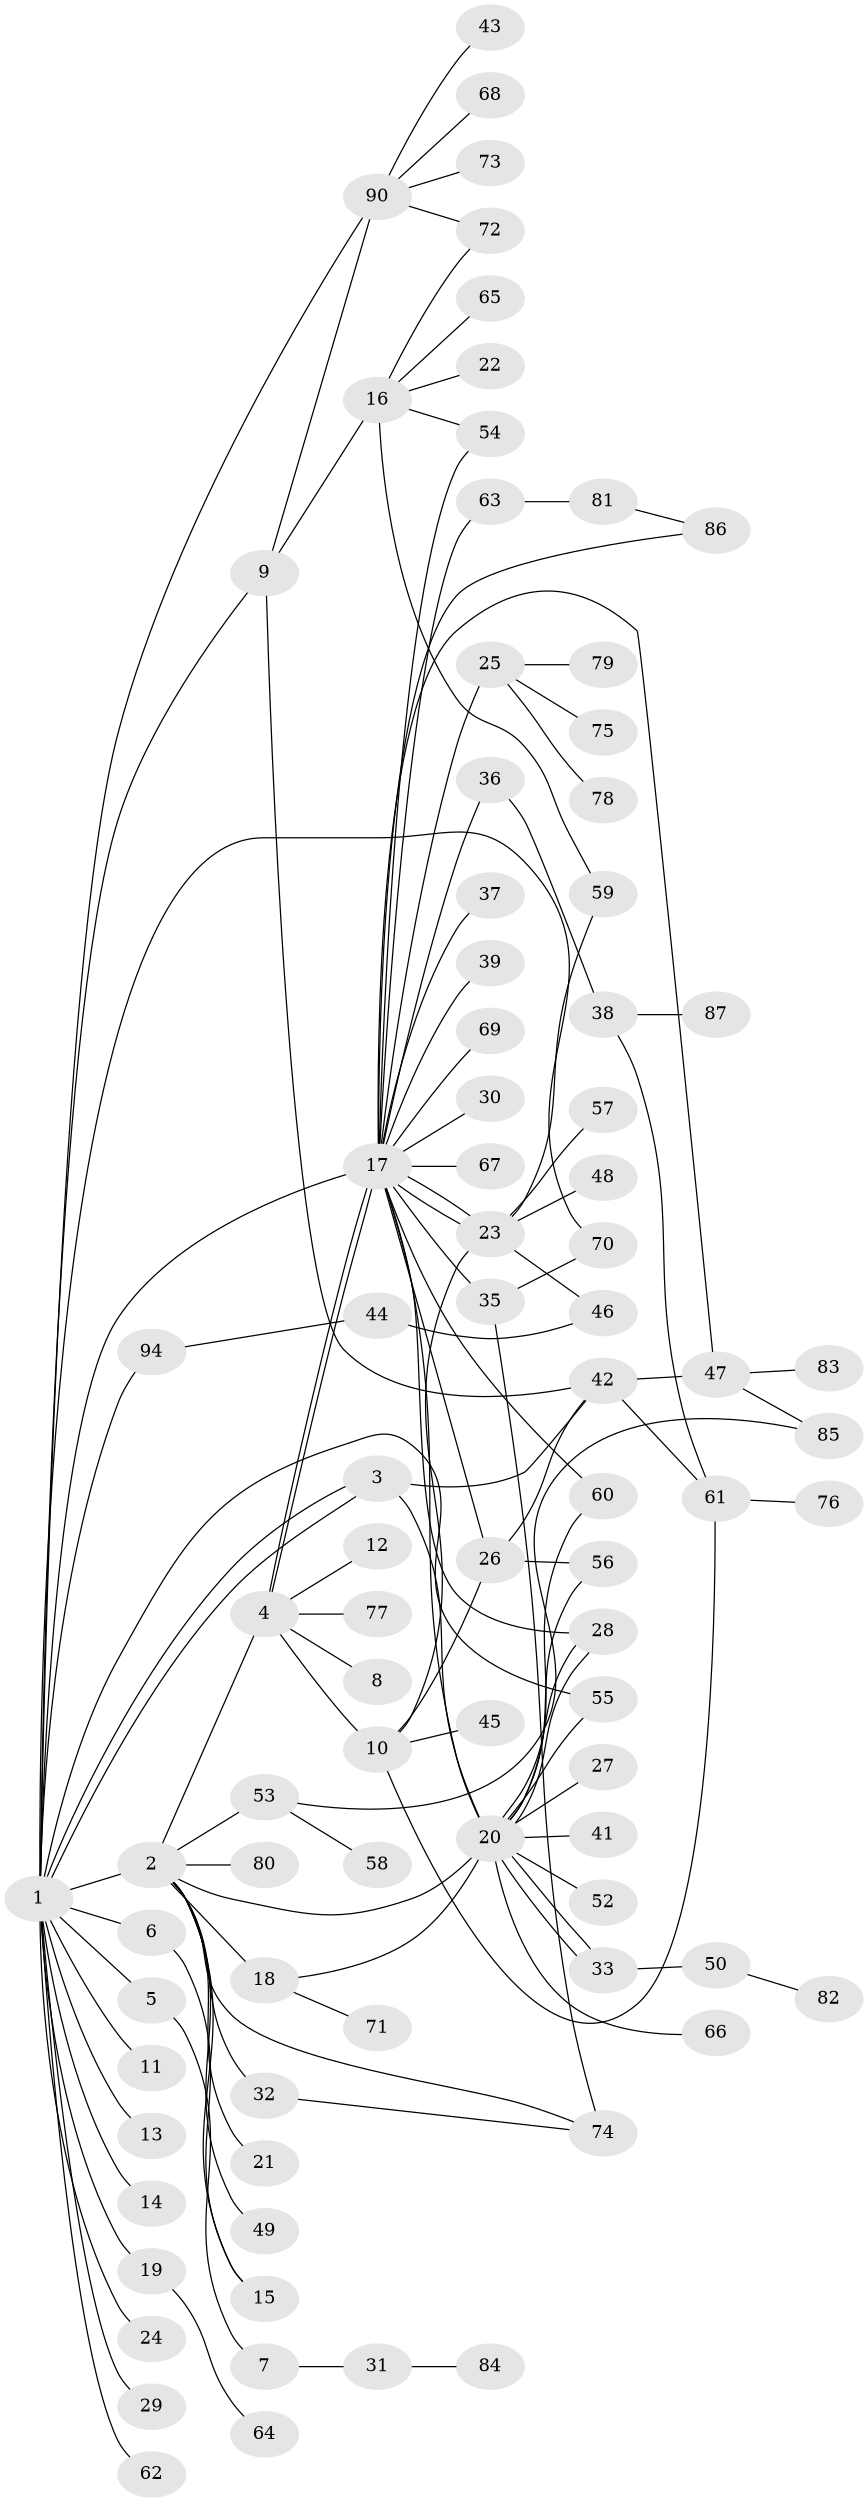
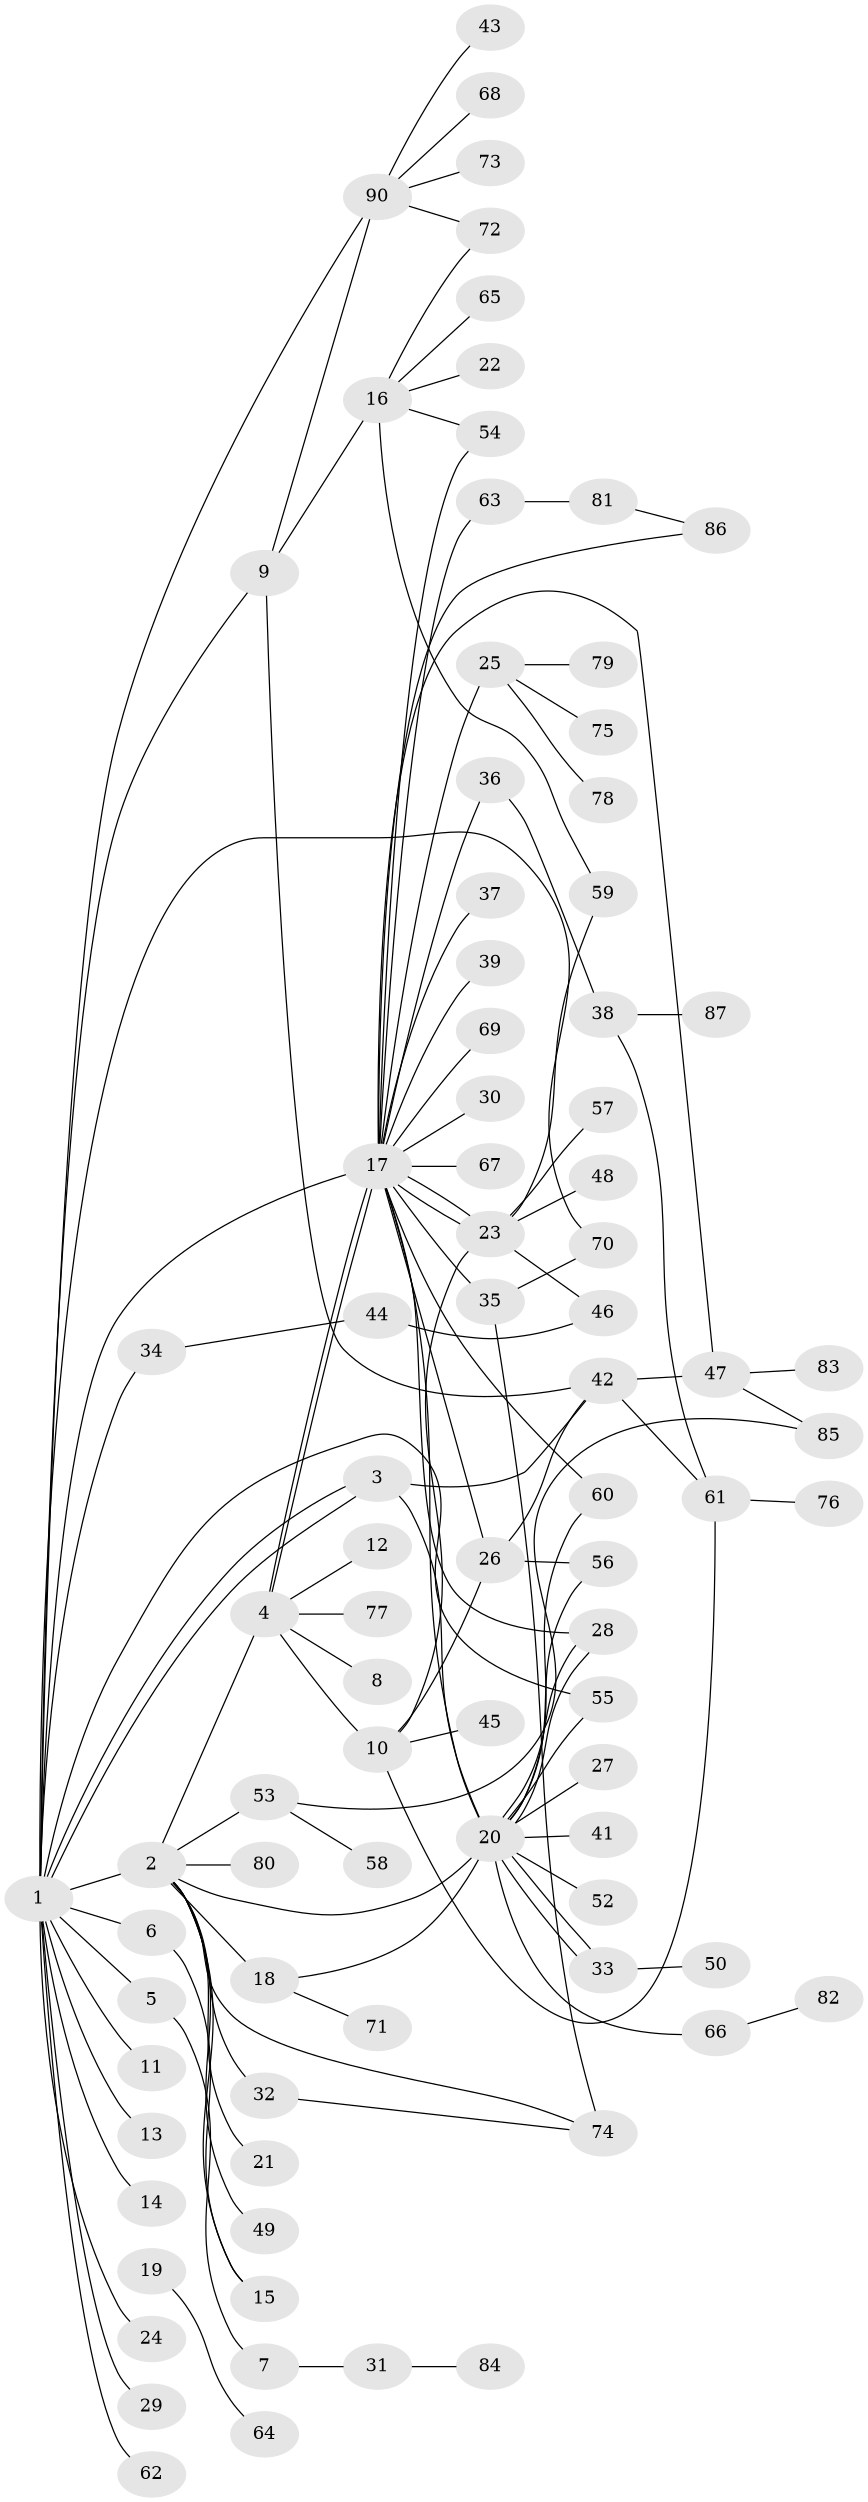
(152, 1352) -> (152, 1352)
(773, 1982) -> (773, 2016)
(70, 2110) -> none
